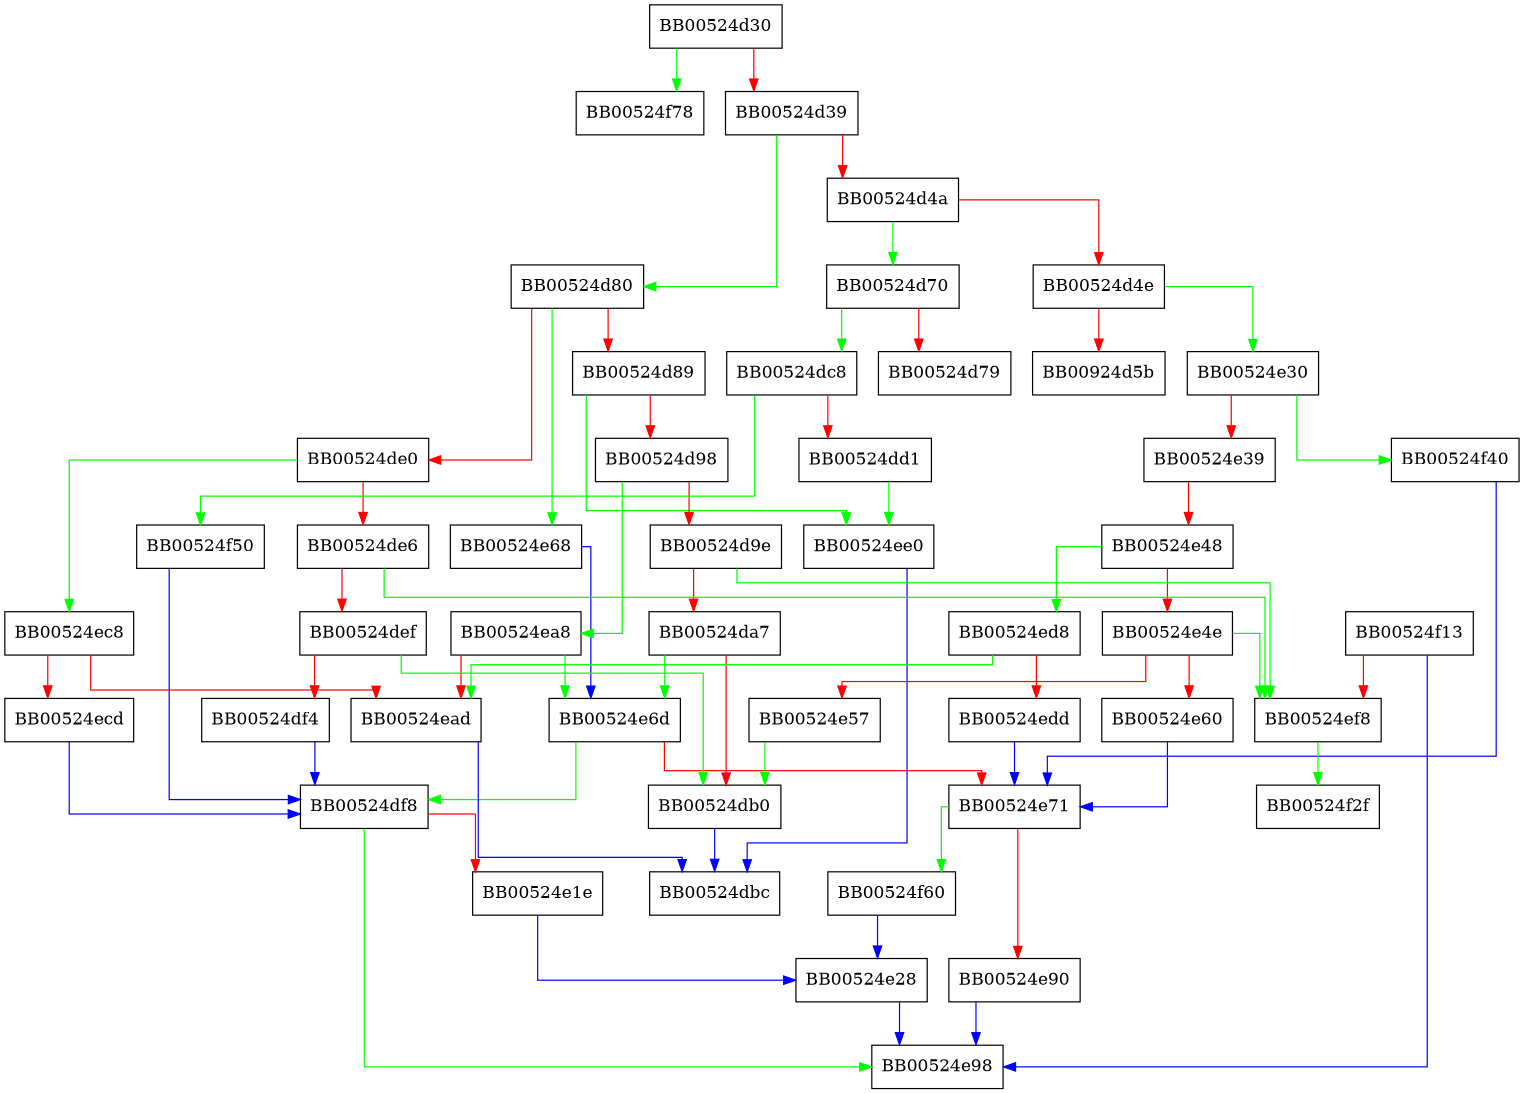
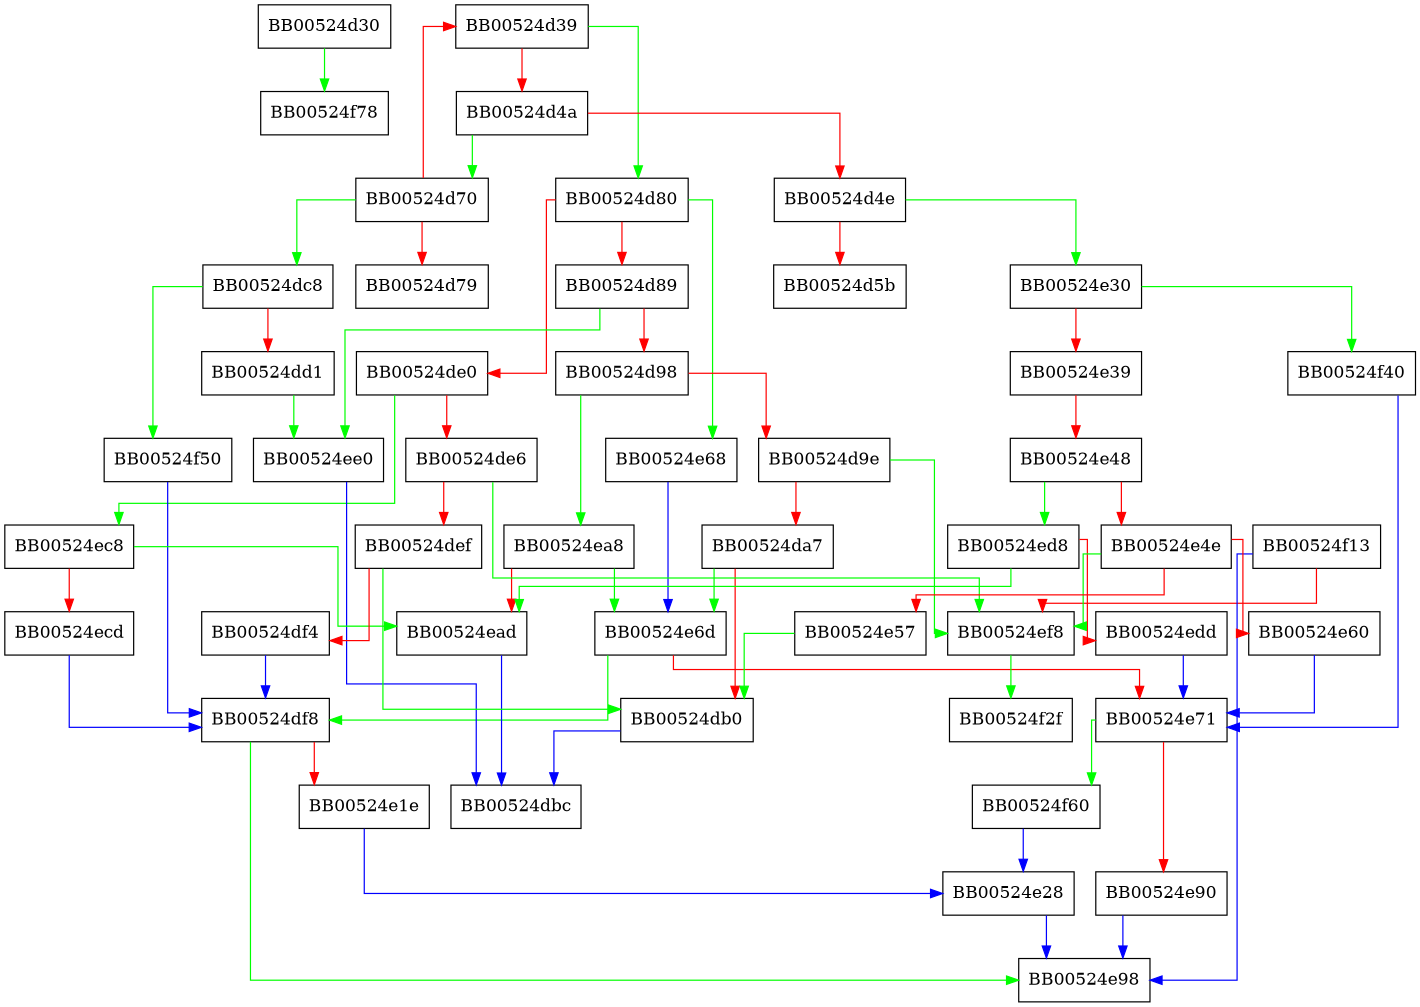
(754, 64) -> (423, 92)
(1099, 373) -> (840, 287)
(216, 690) -> (299, 547)
